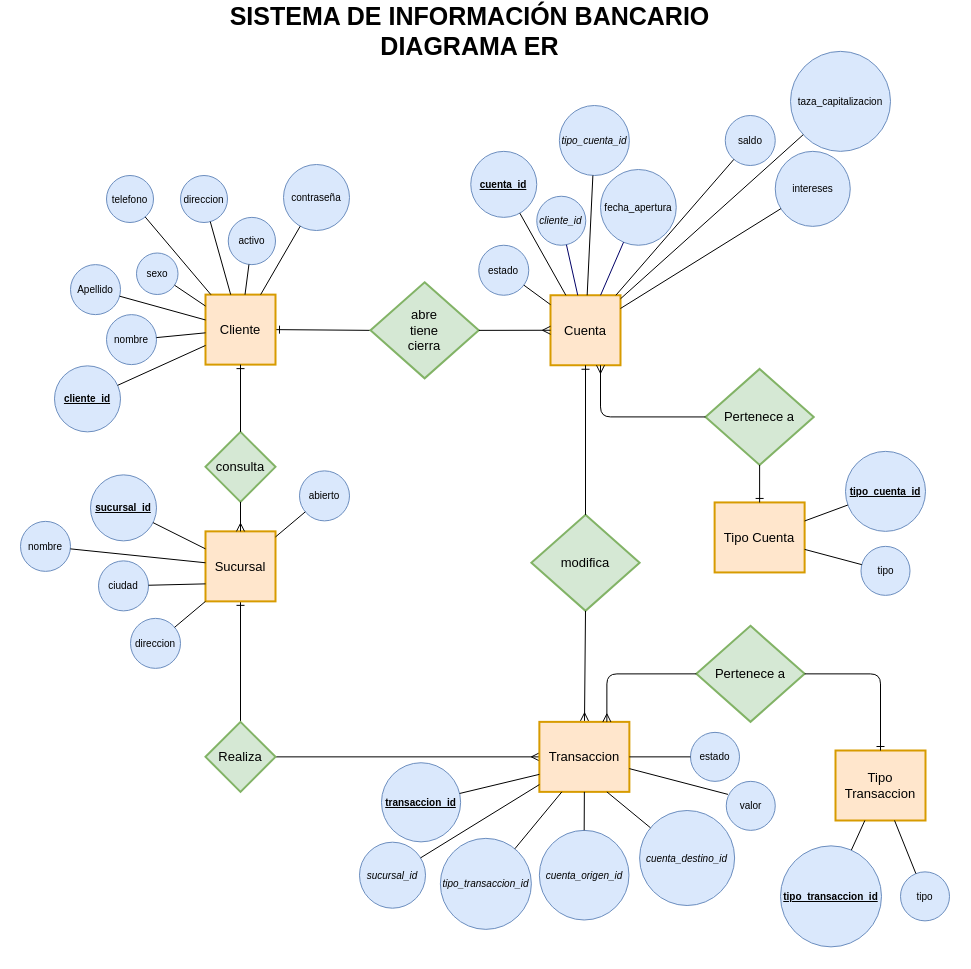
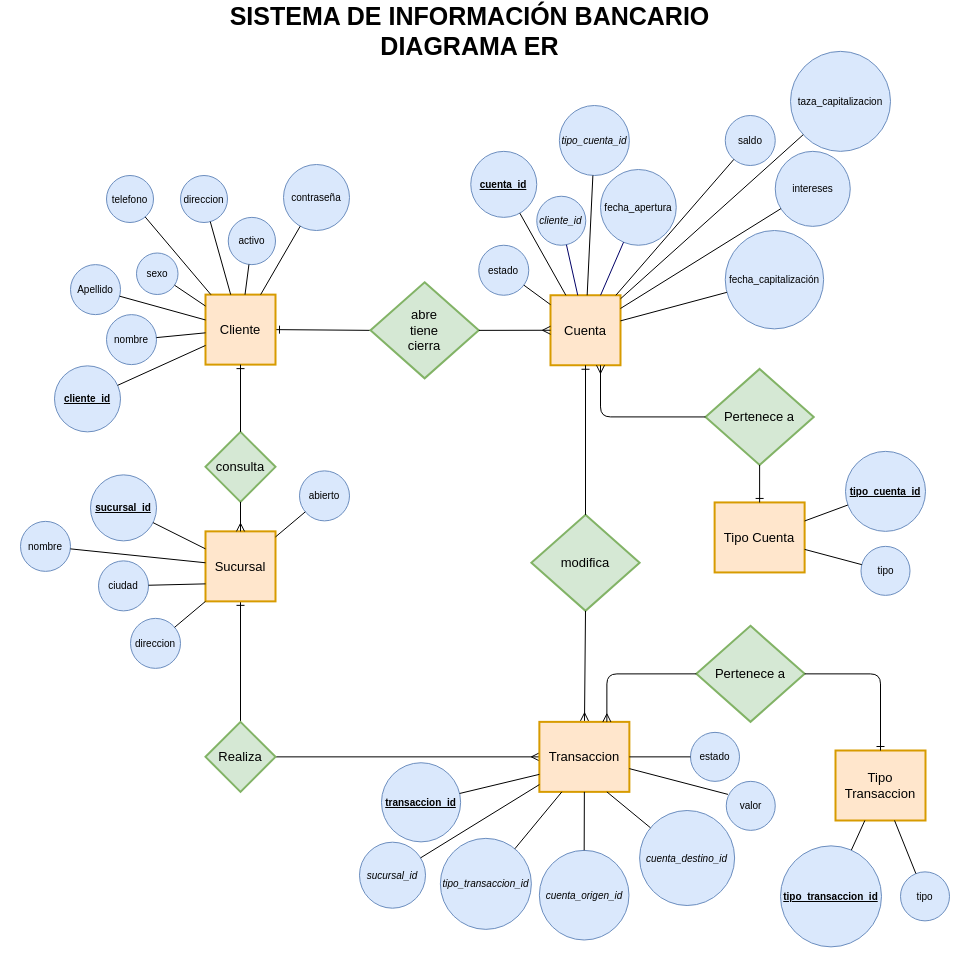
none -> (774, 280)
none -> (674, 307)
(584, 875) -> (584, 895)
